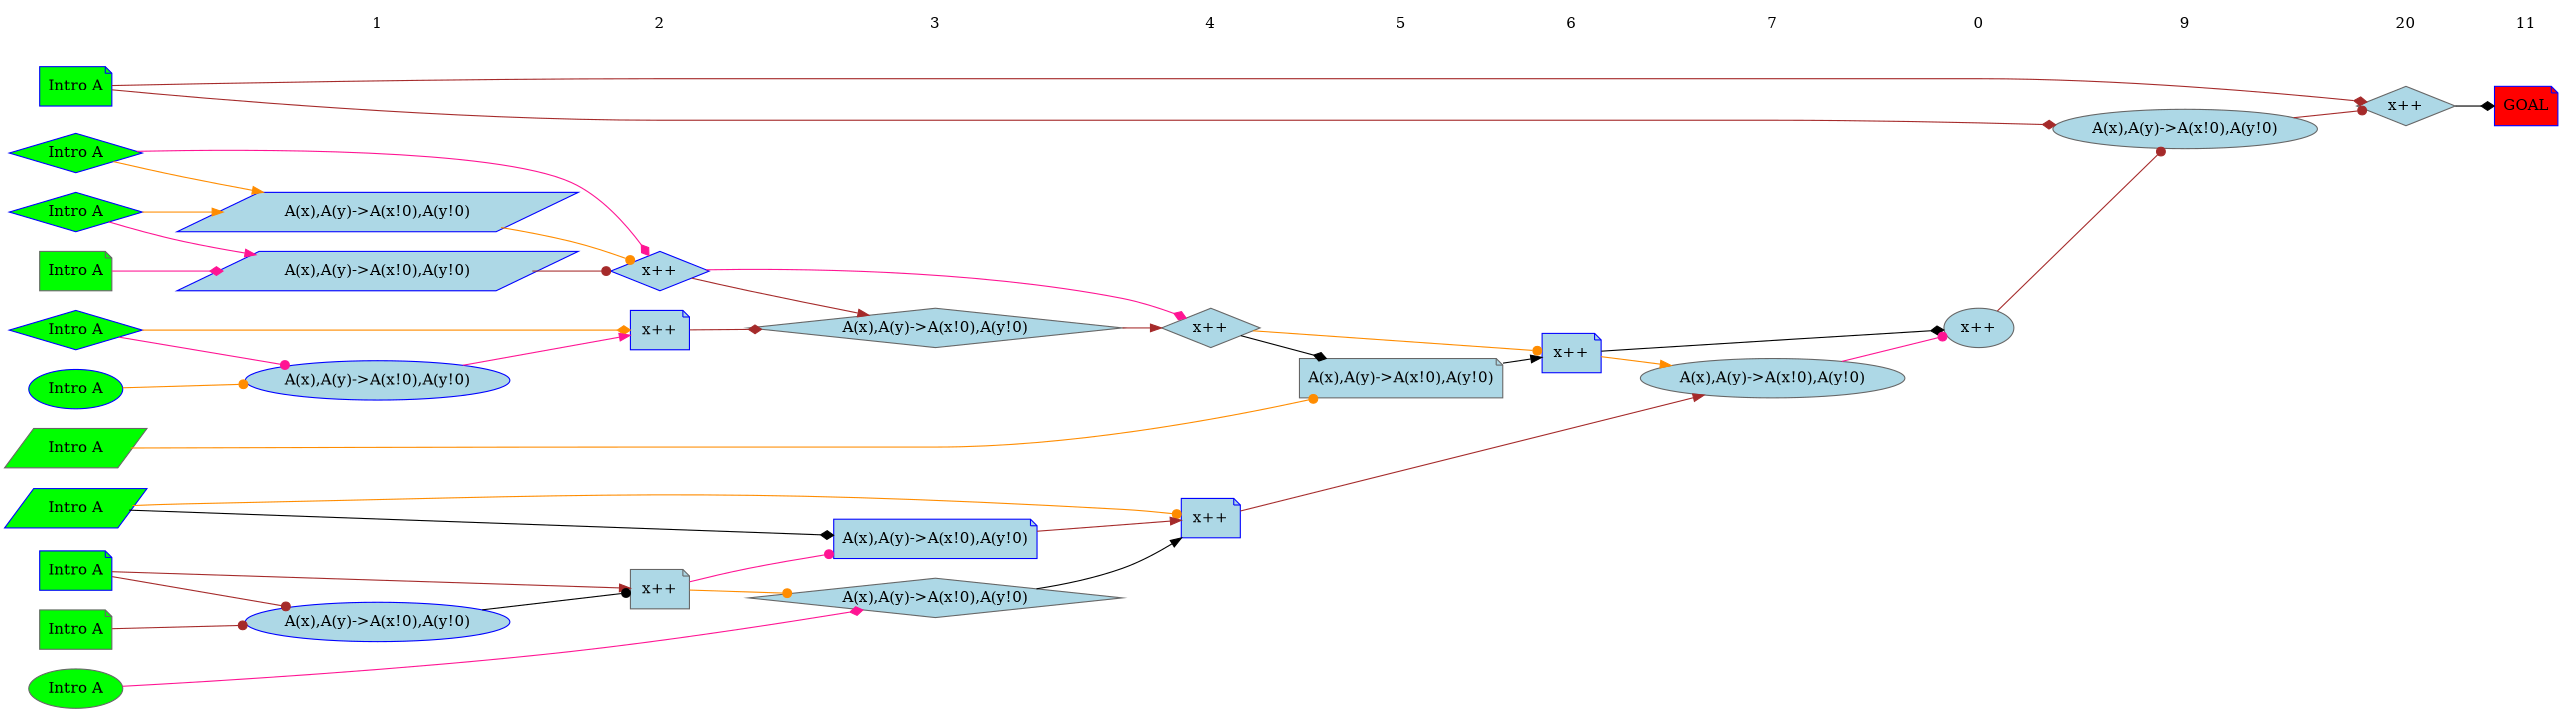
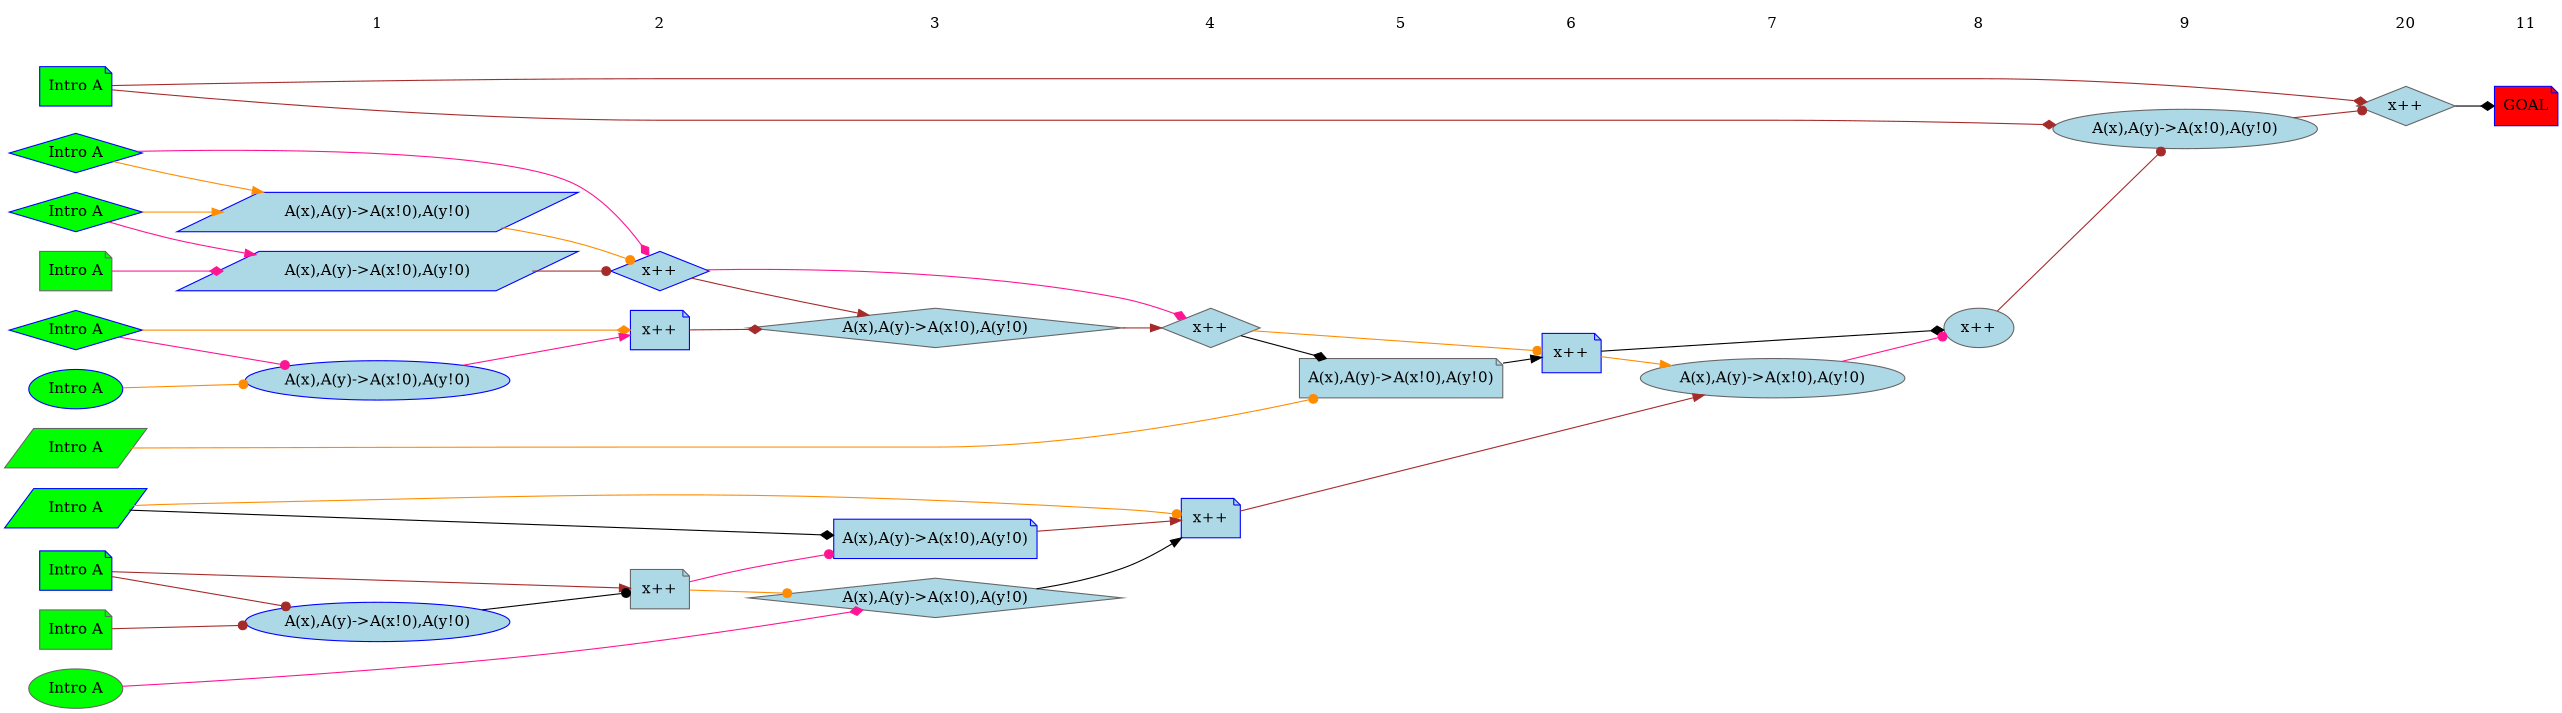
(1979, 24) -> (1979, 24)
